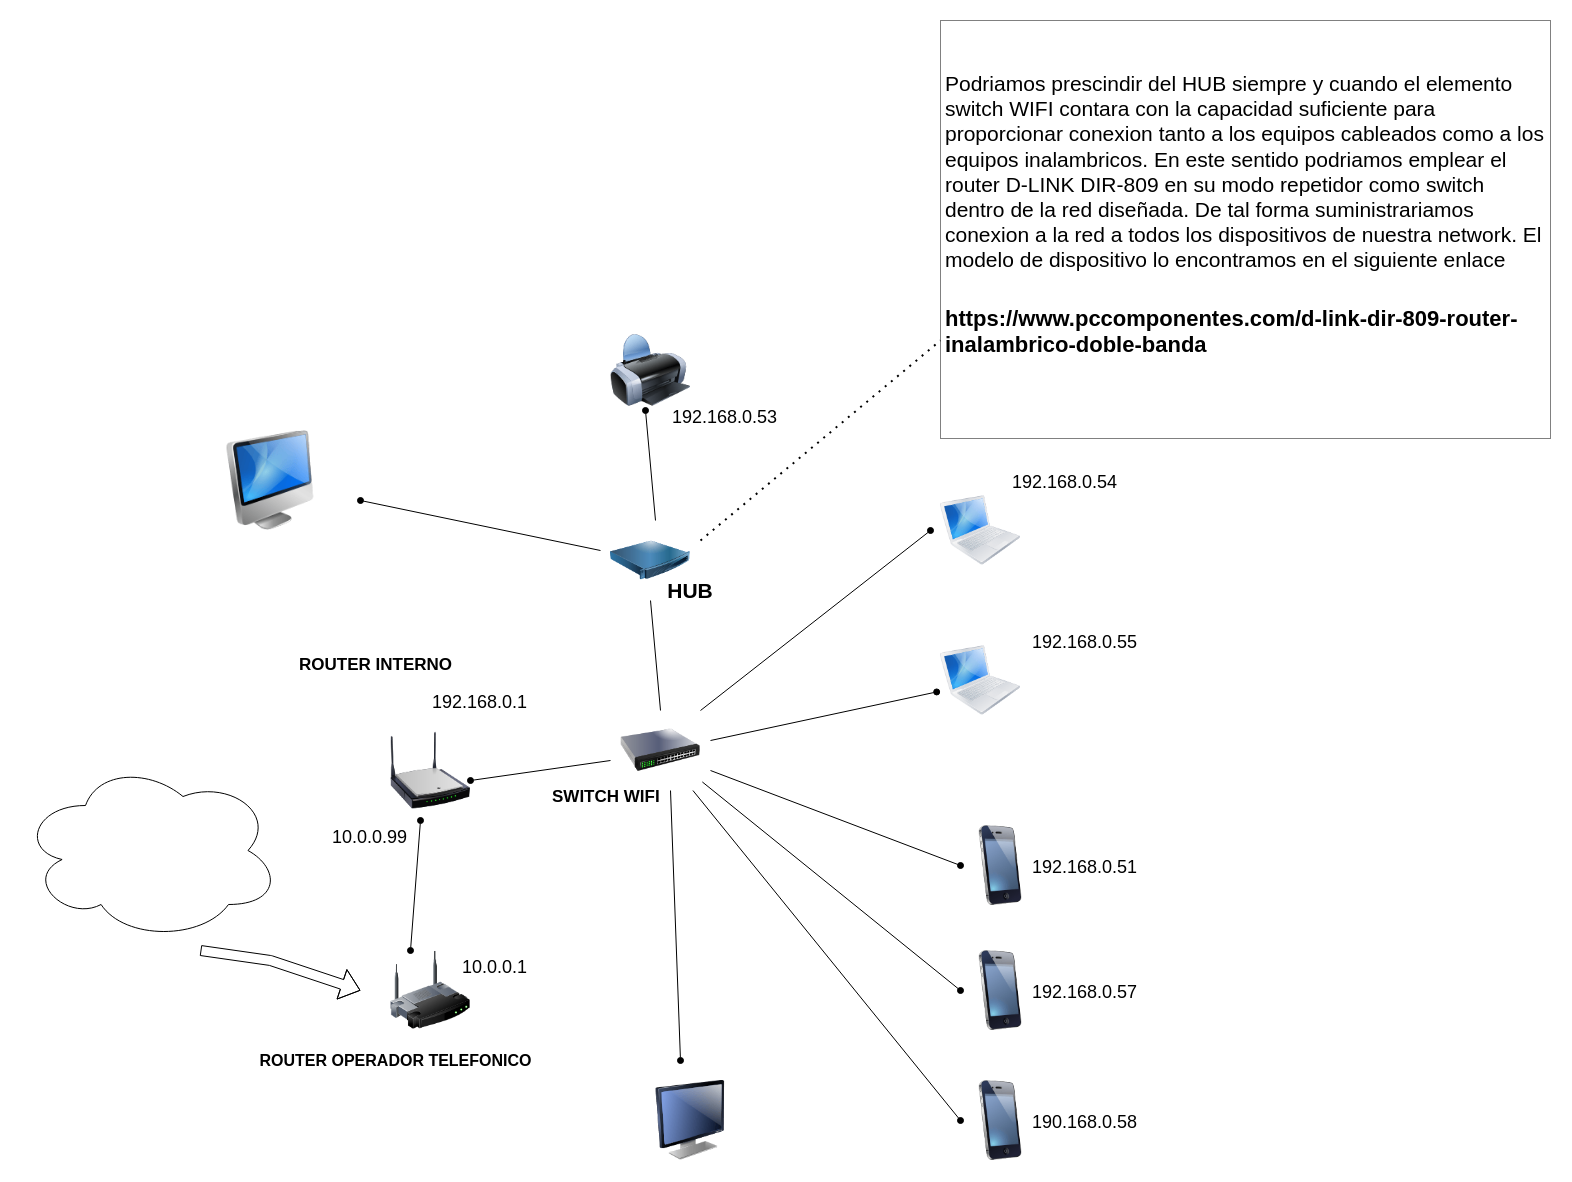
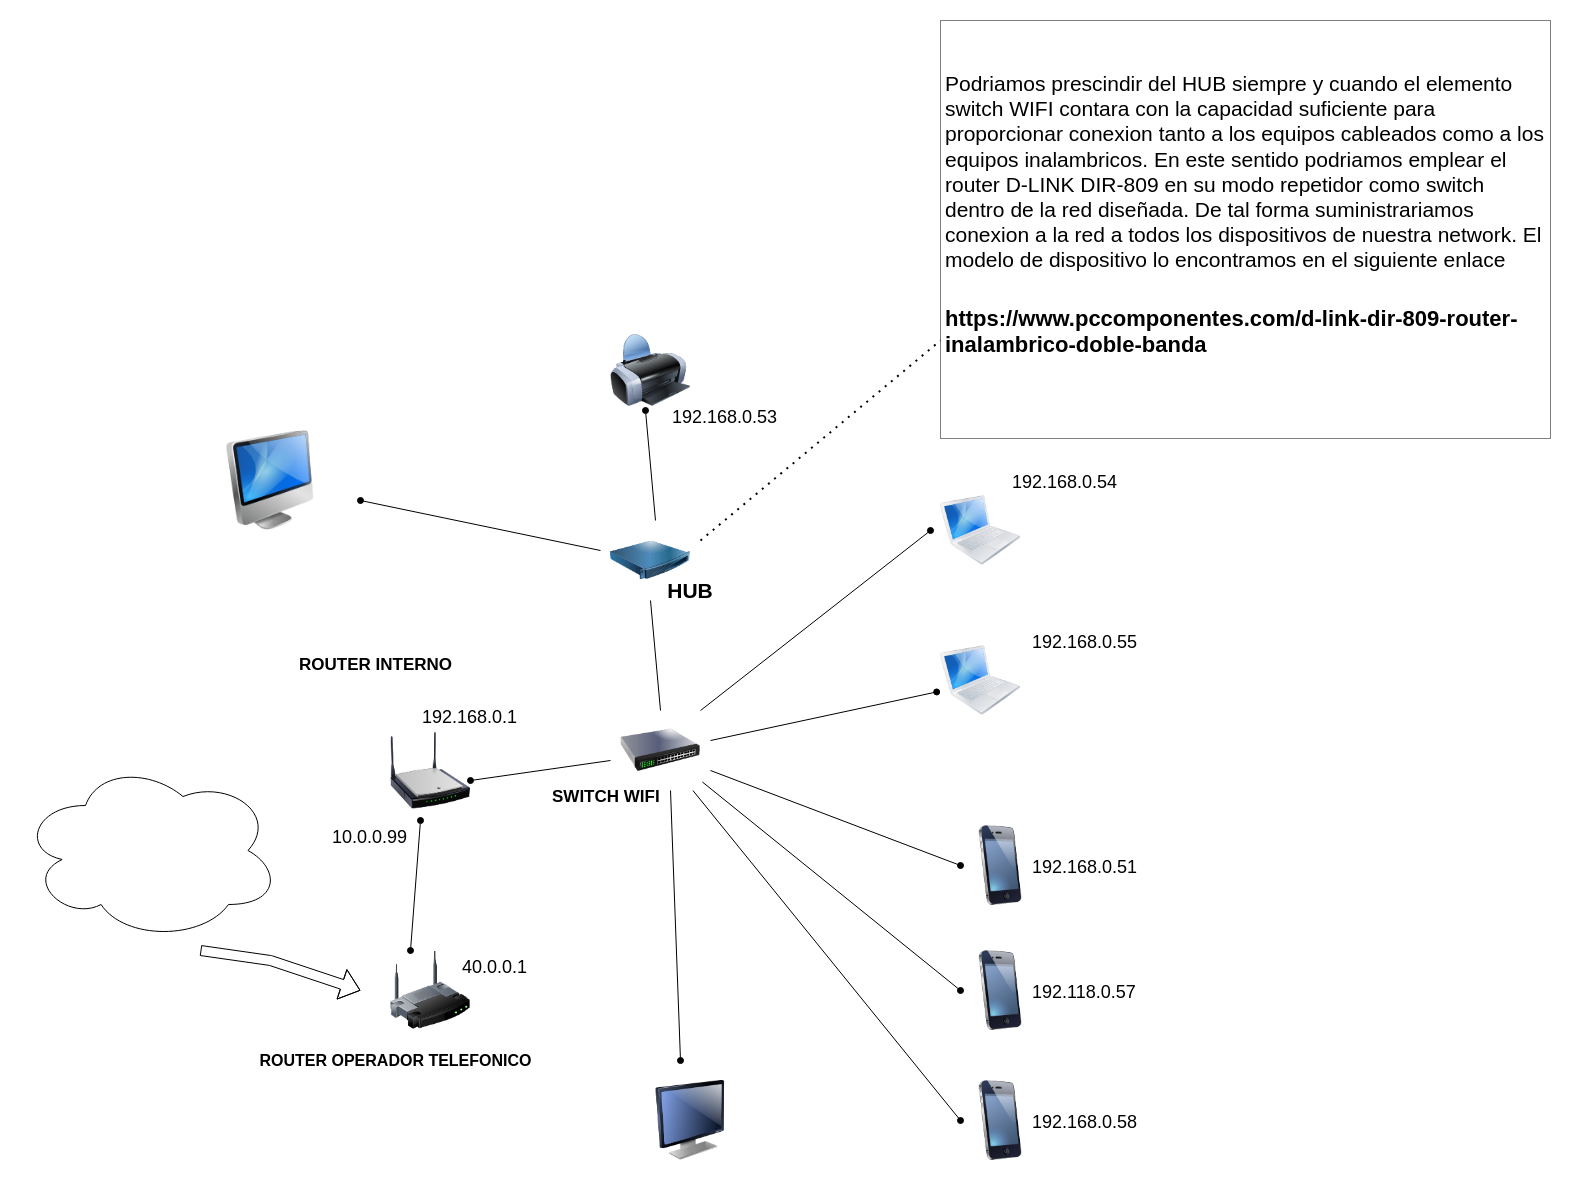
(521, 701) -> (511, 716)
(485, 965) -> (485, 965)
(1068, 990) -> (1068, 990)
(1068, 1120) -> (1068, 1120)
